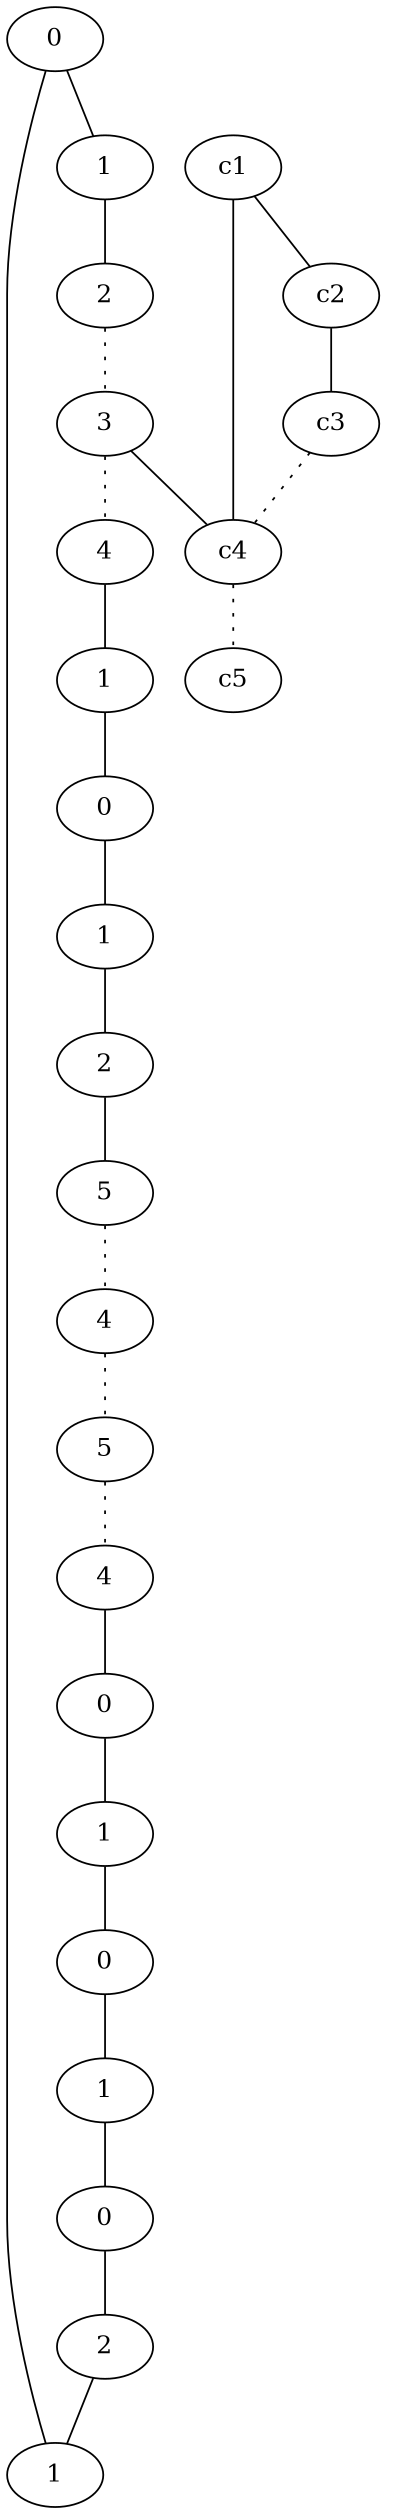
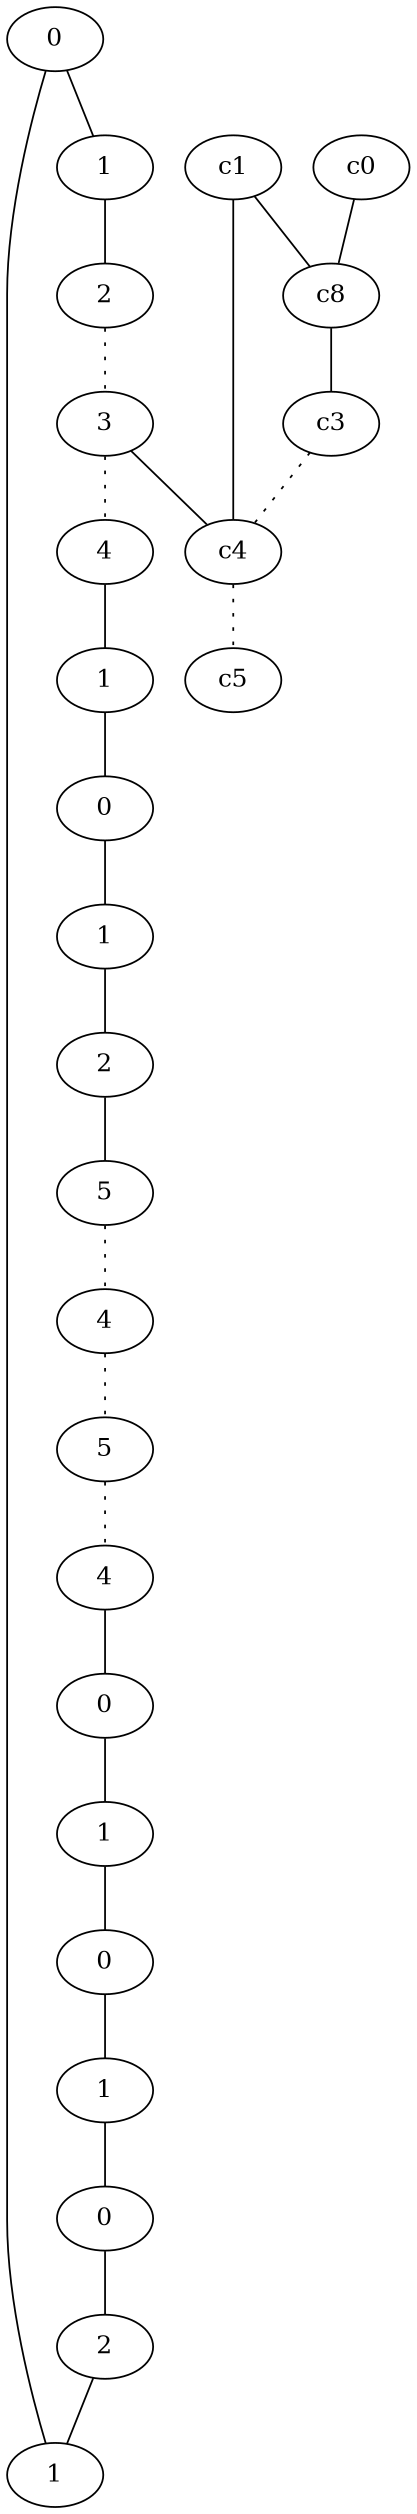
none -> (361, 167)
(331, 296) -> (331, 296)
